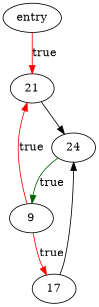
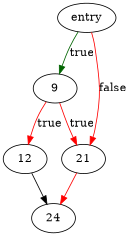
(45, 53) -> (113, 88)
(51, 115) -> (71, 185)
(41, 174) -> (69, 49)
(54, 289) -> (25, 159)
